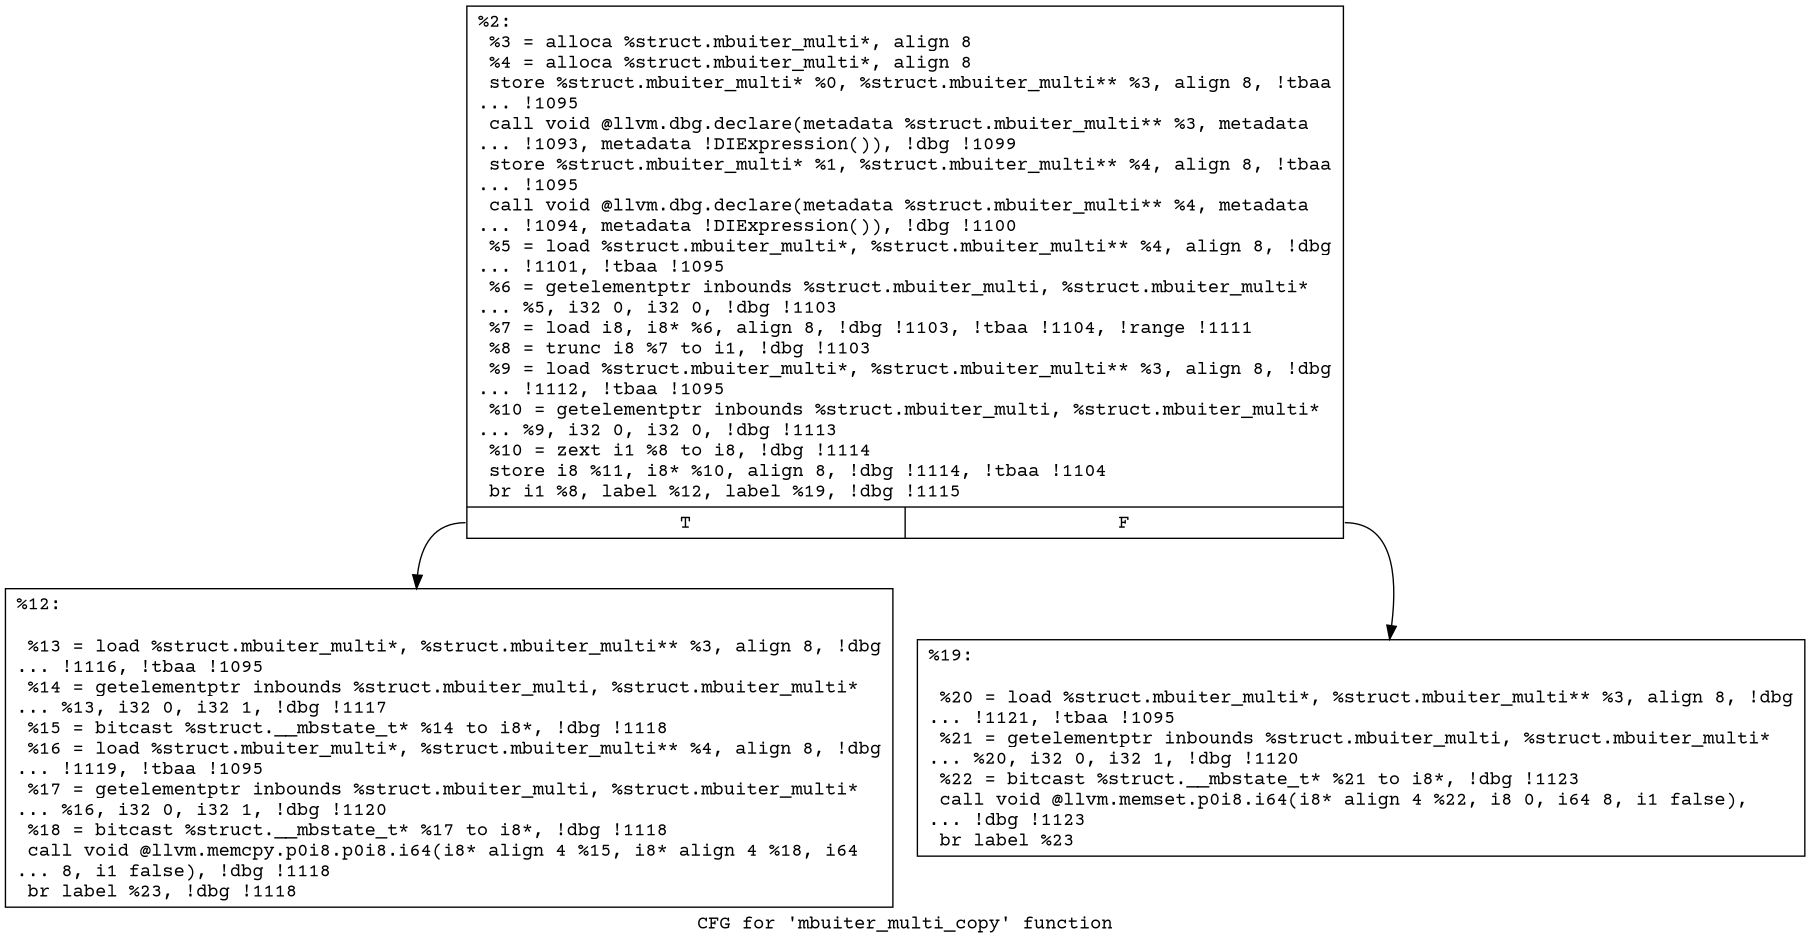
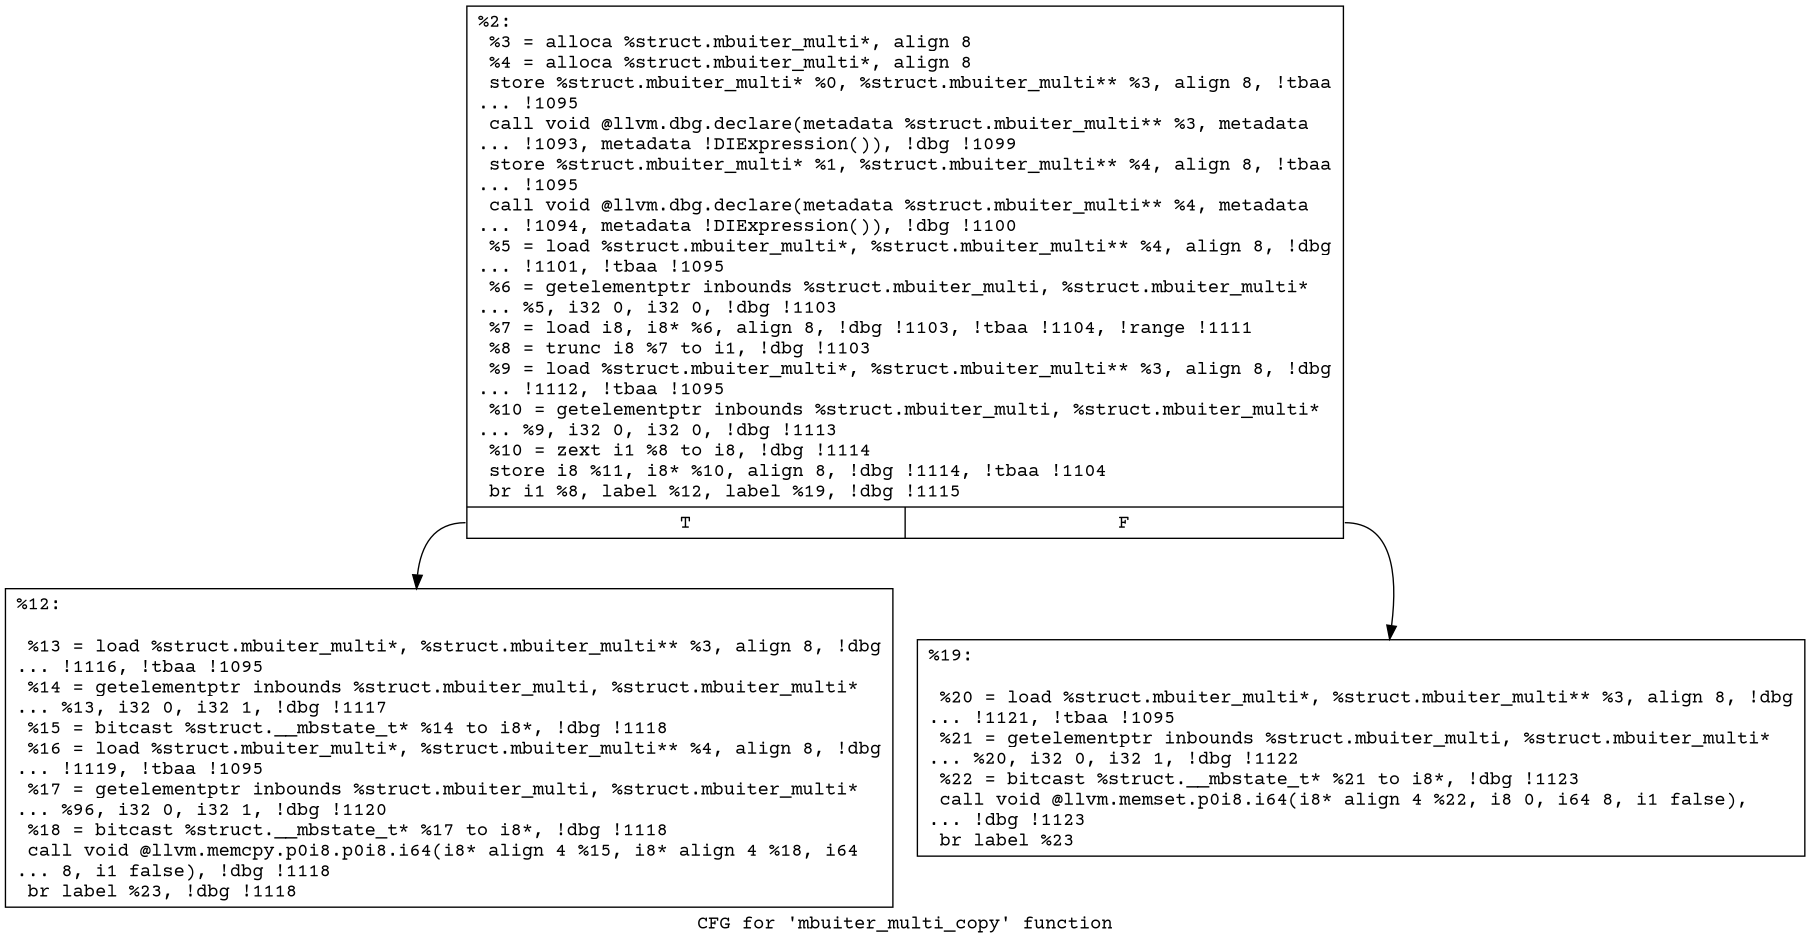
(1114, 758) -> (1114, 758)
(202, 809) -> (202, 809)
